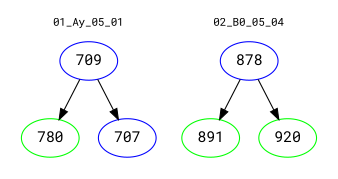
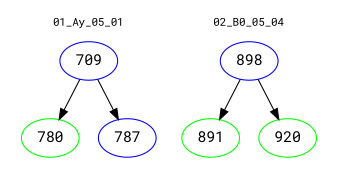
(249, 61) -> (249, 61)
(127, 138) -> (127, 138)
